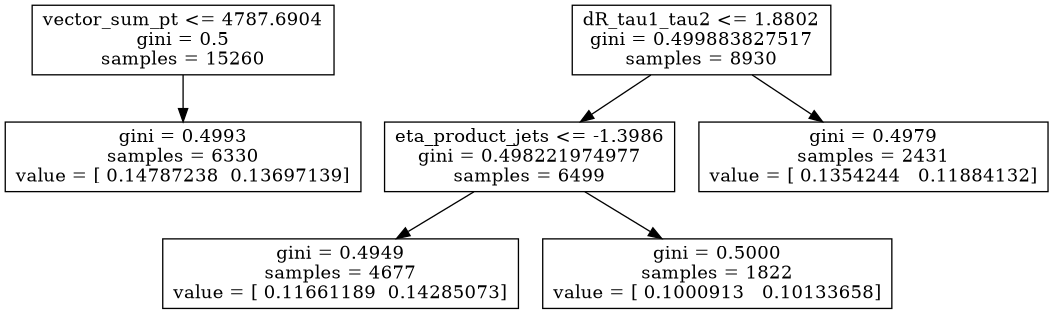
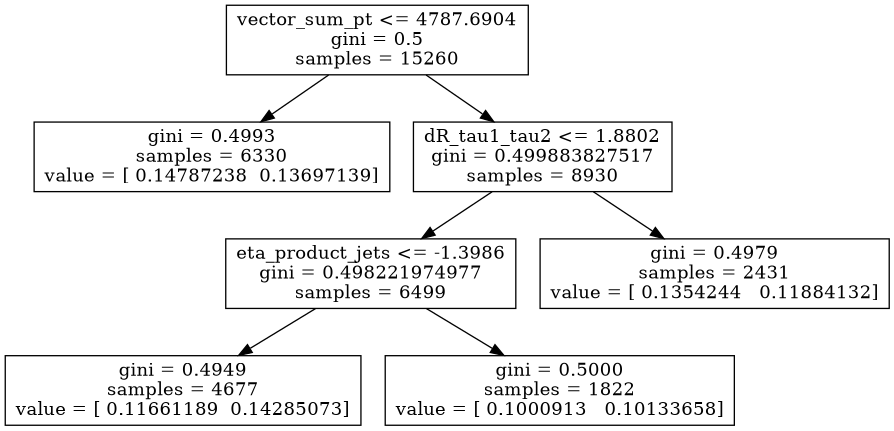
none -> (454, 94)
